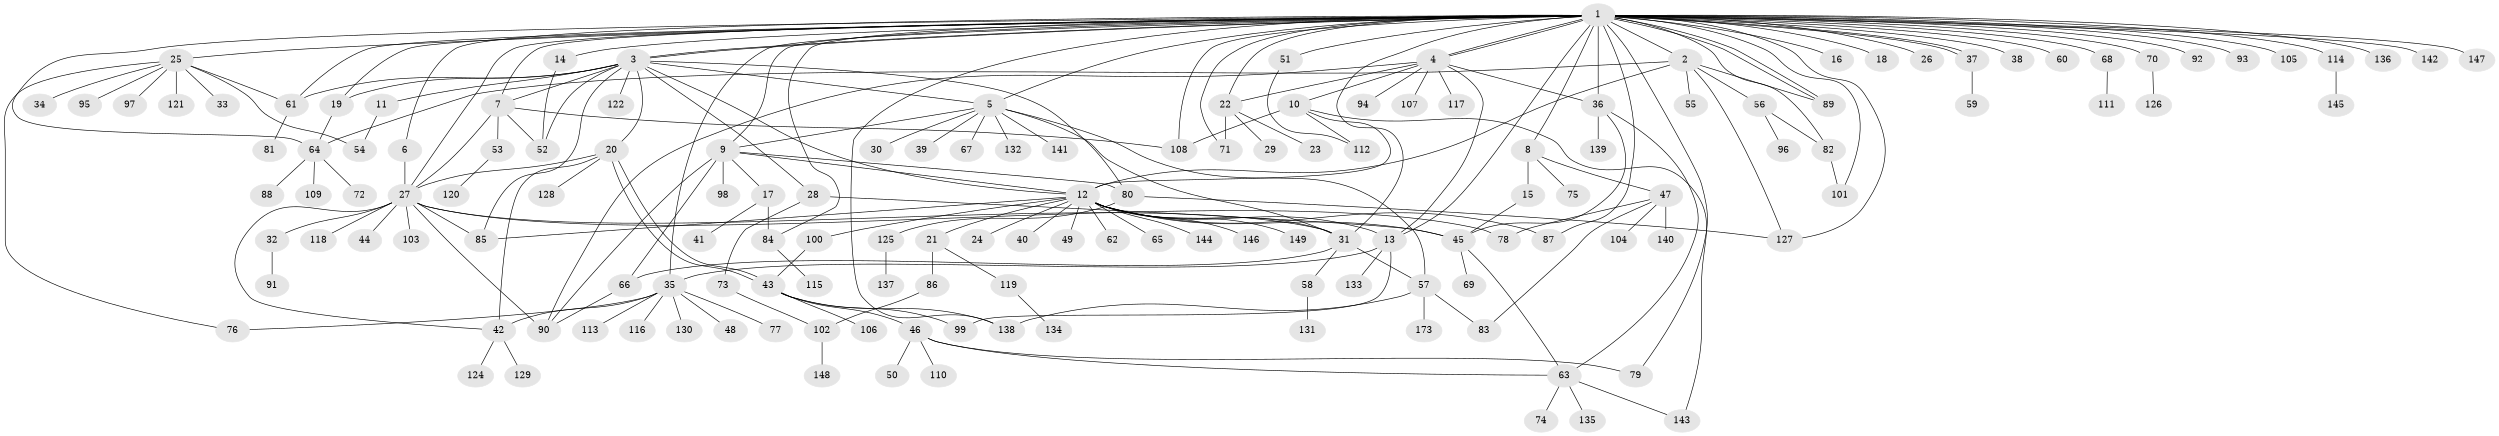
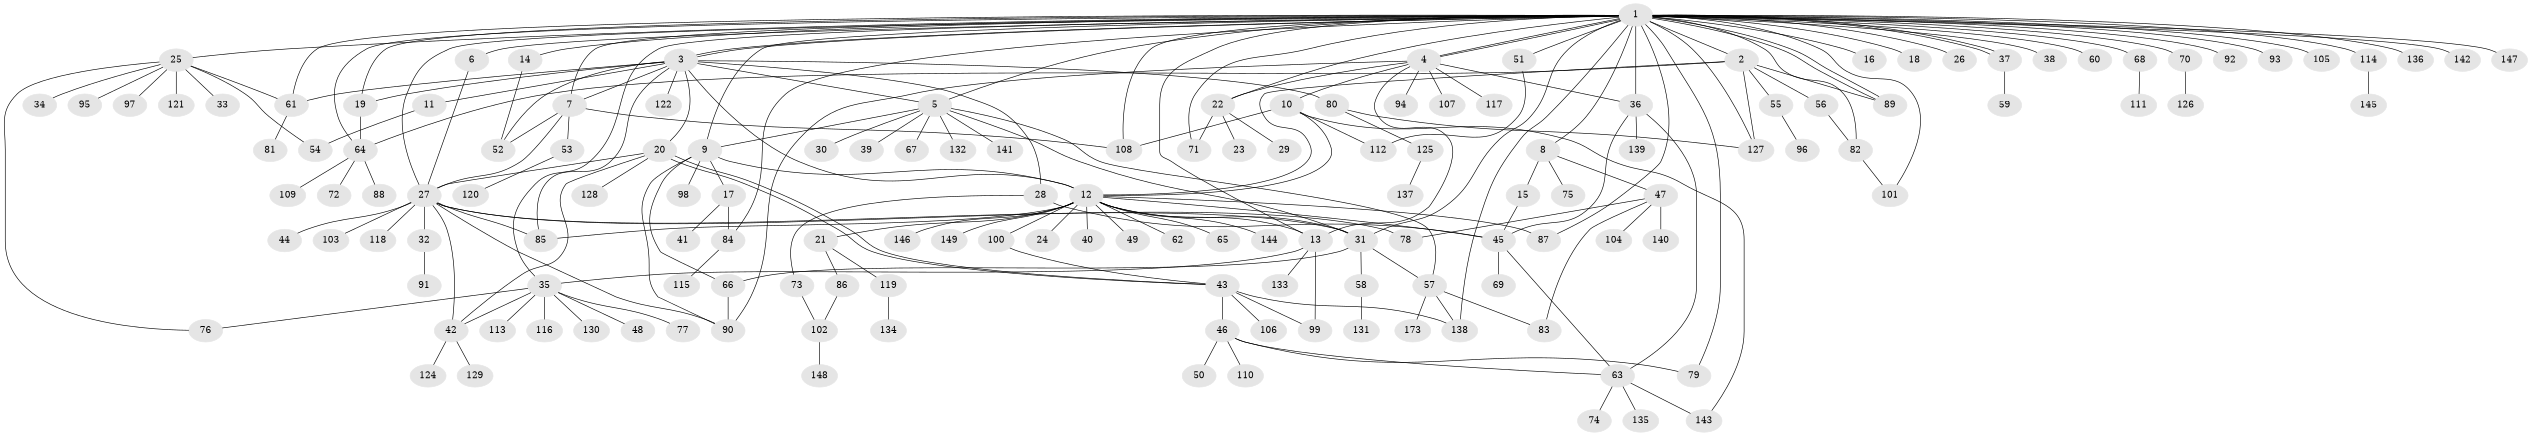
(1772, 128) -> (1789, 128)
(928, 168) -> none
